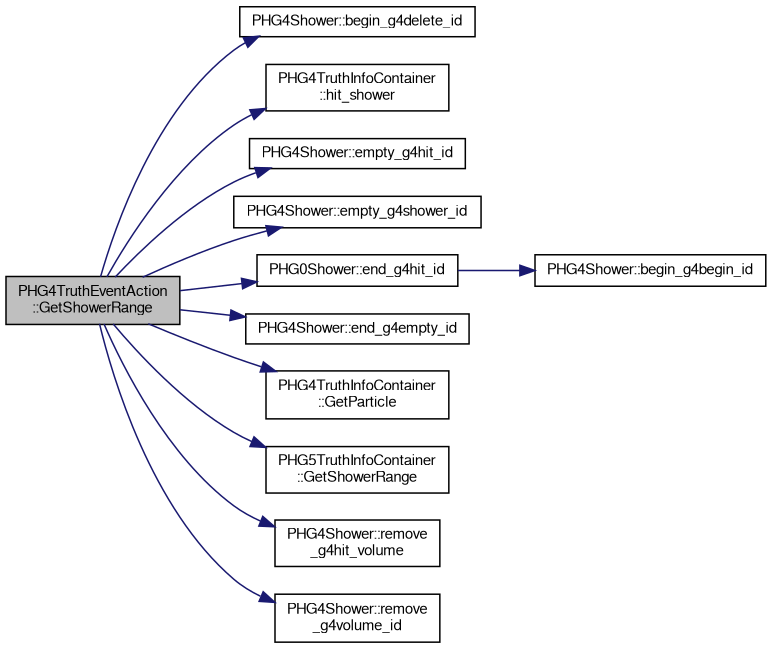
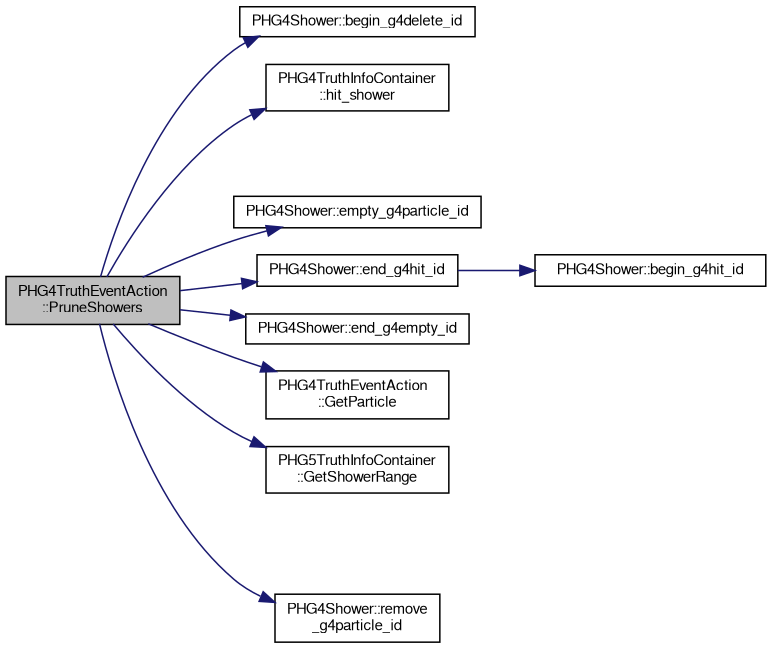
(357, 154) -> none
(357, 212) -> (357, 212)
(357, 270) -> (357, 270)
(650, 270) -> (650, 270)
(93, 300) -> (93, 300)
(357, 395) -> (357, 395)
(357, 543) -> none
(357, 618) -> (357, 618)
